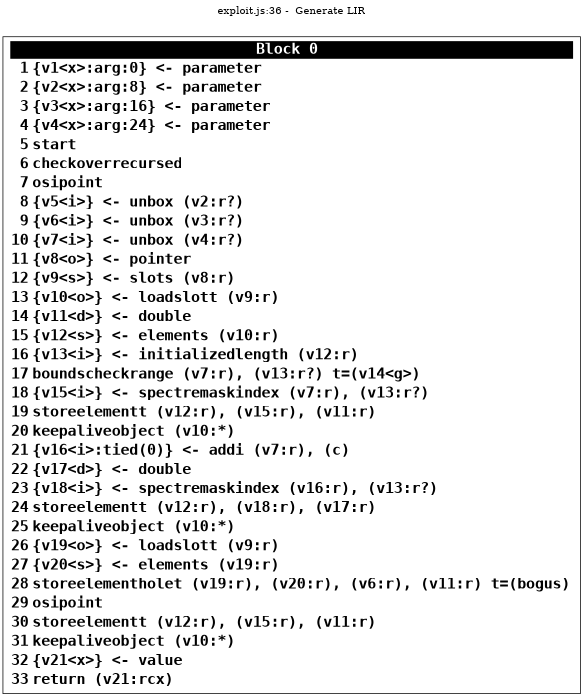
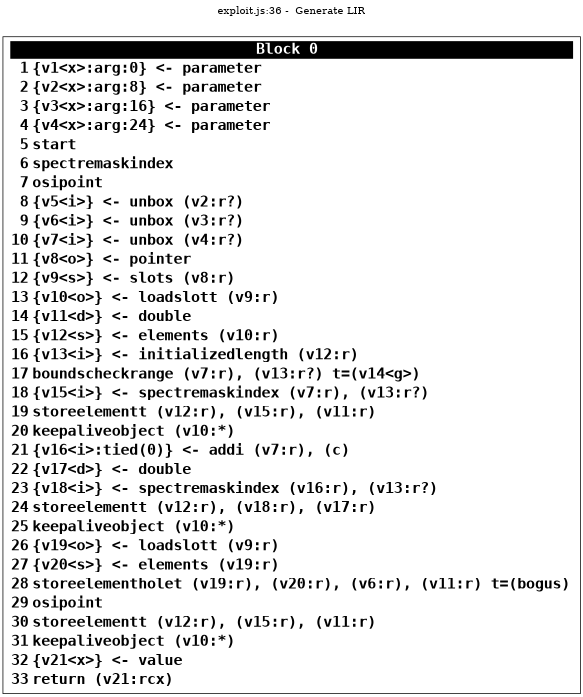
(108, 164) -> (103, 164)
